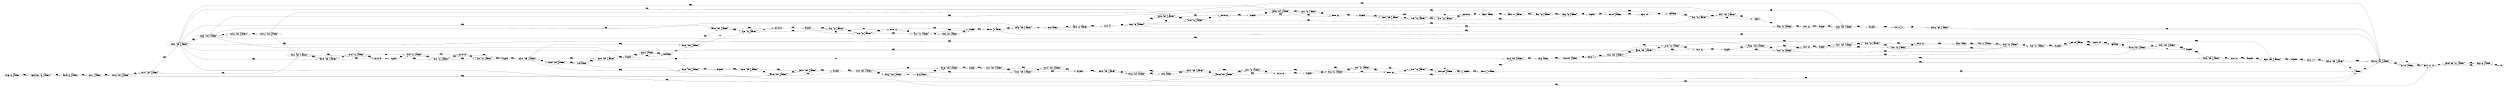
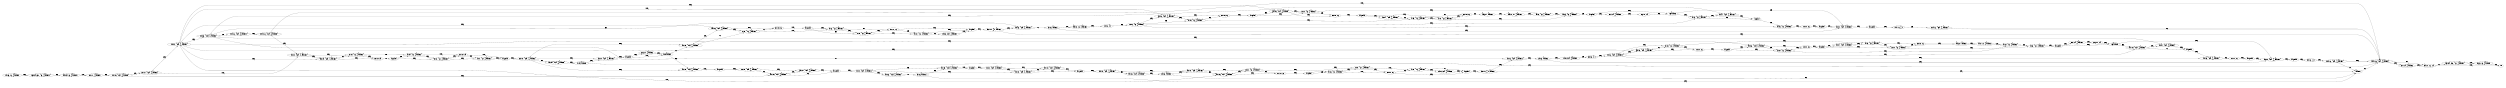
(1510, 85) -> (1482, 65)
